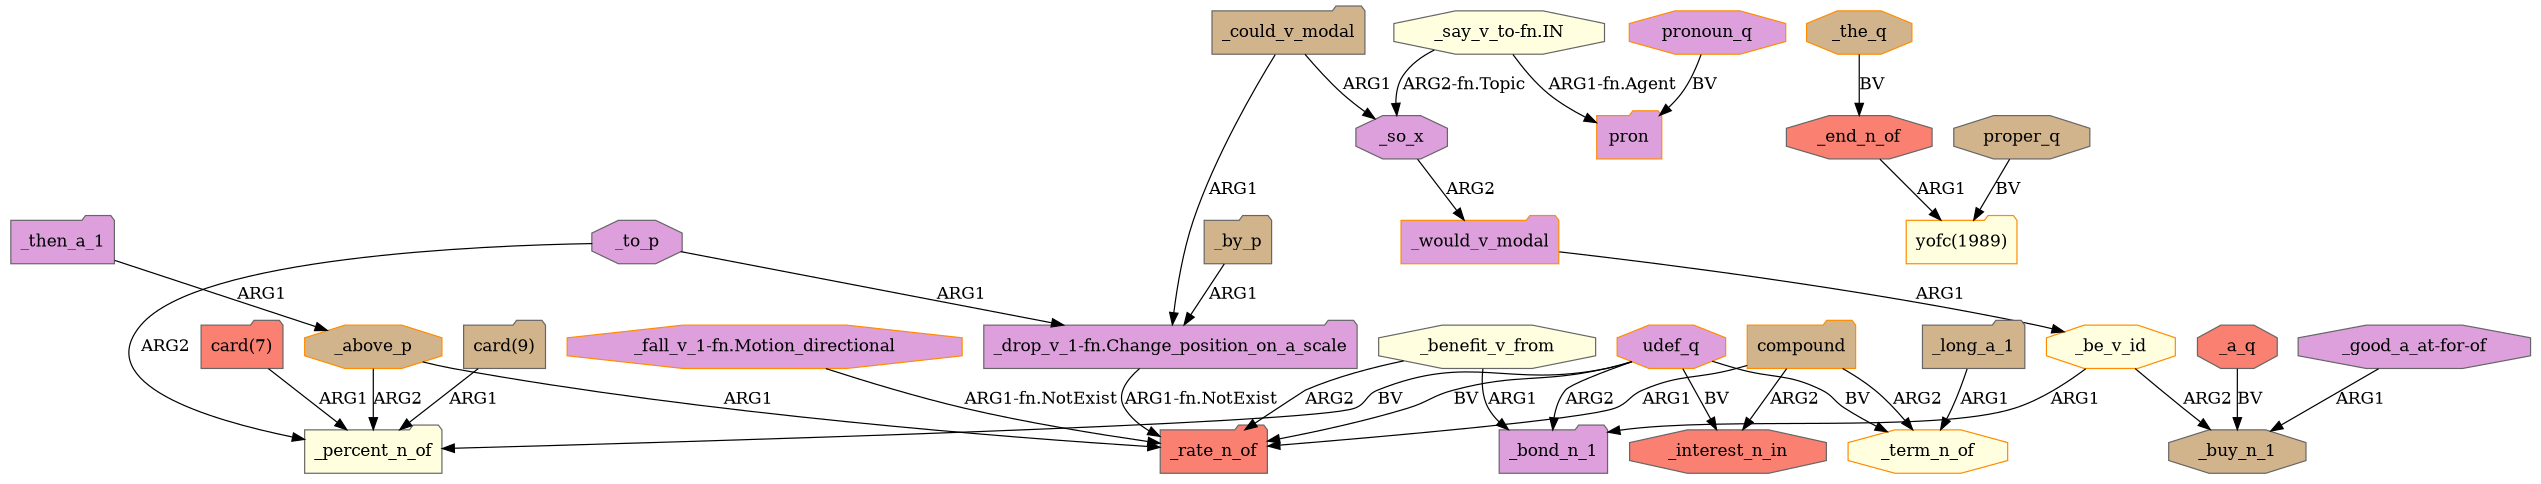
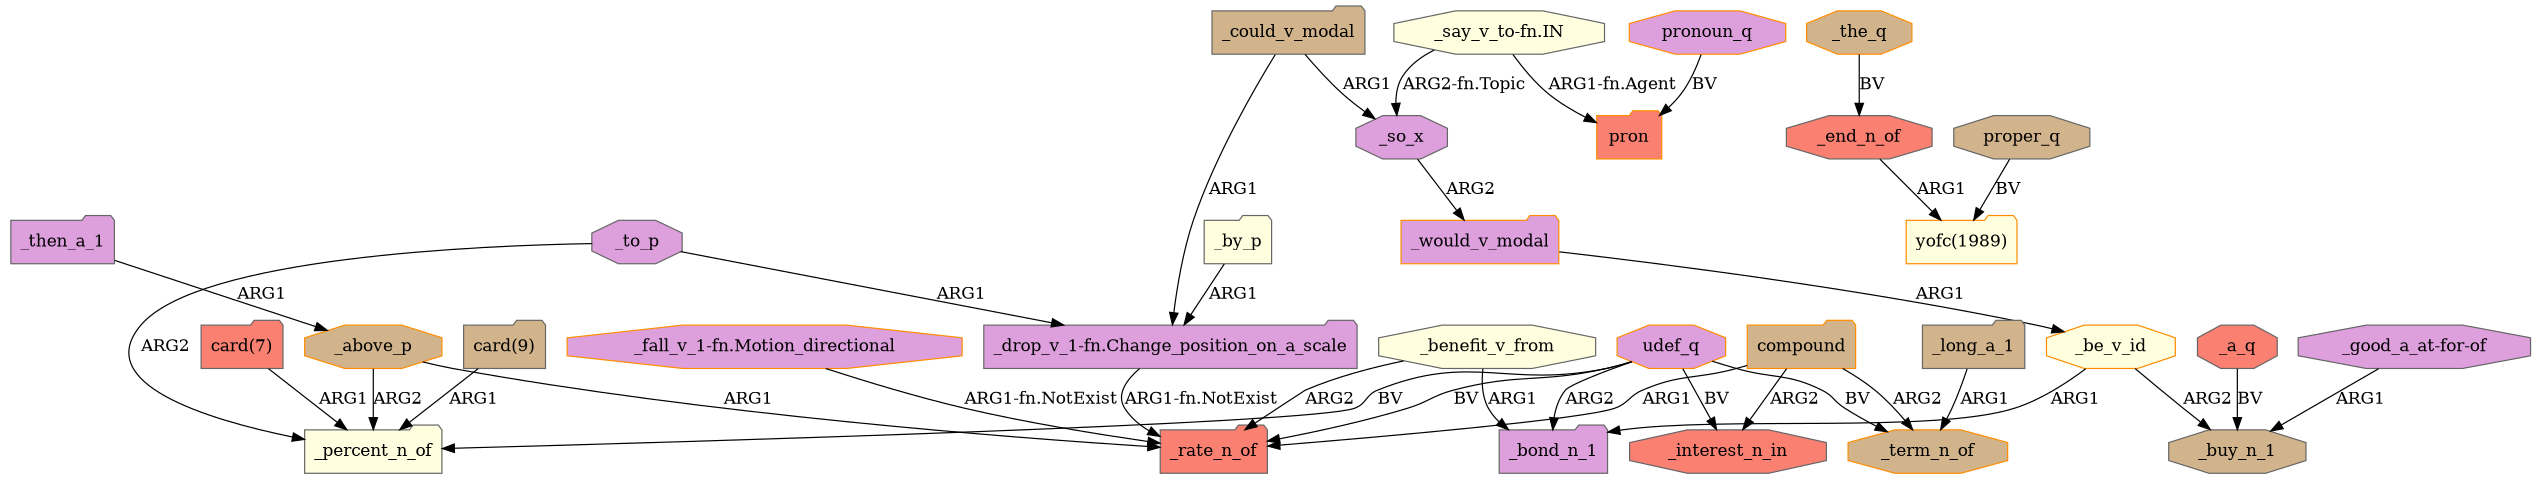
(1629, 137) -> (1629, 137)
(1238, 242) -> (1238, 242)
(1928, 452) -> (1928, 452)
